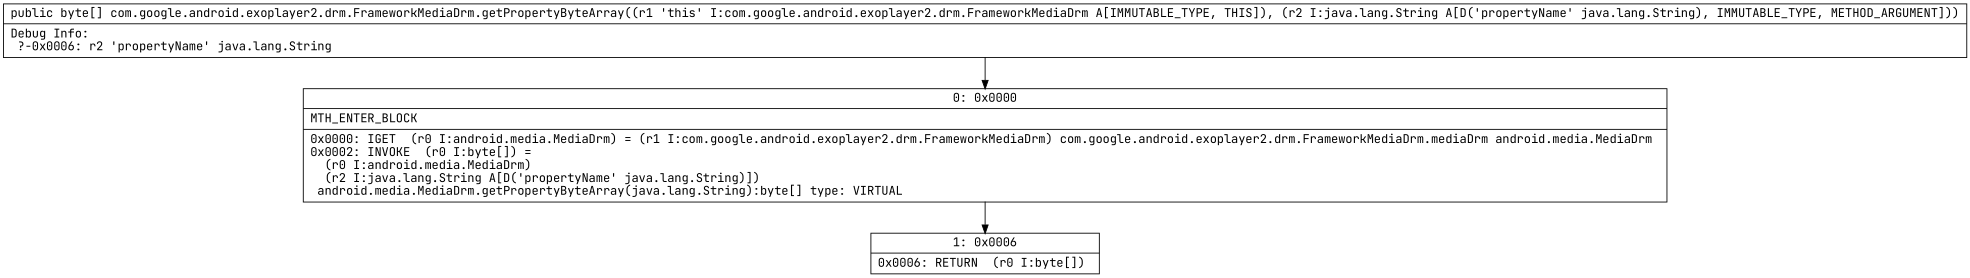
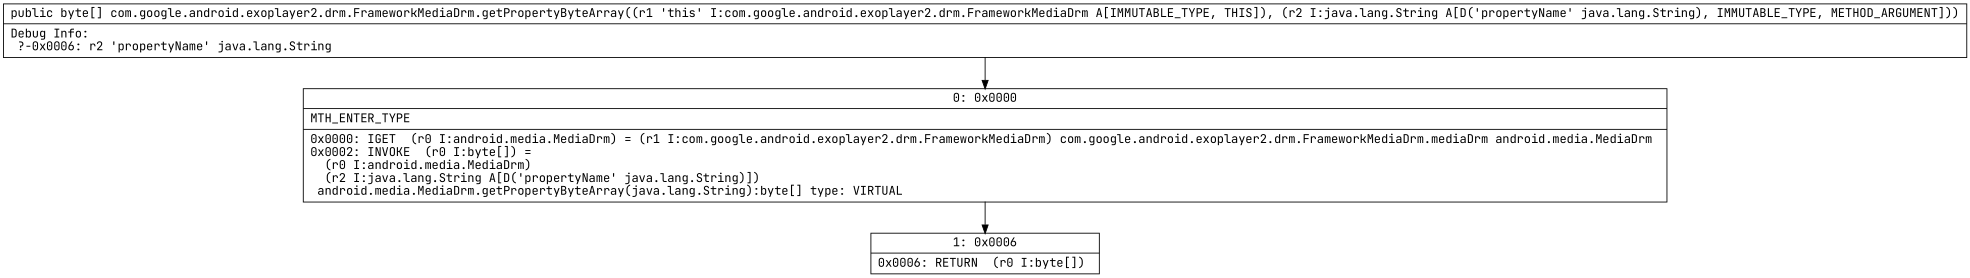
(364, 119) -> (360, 119)
